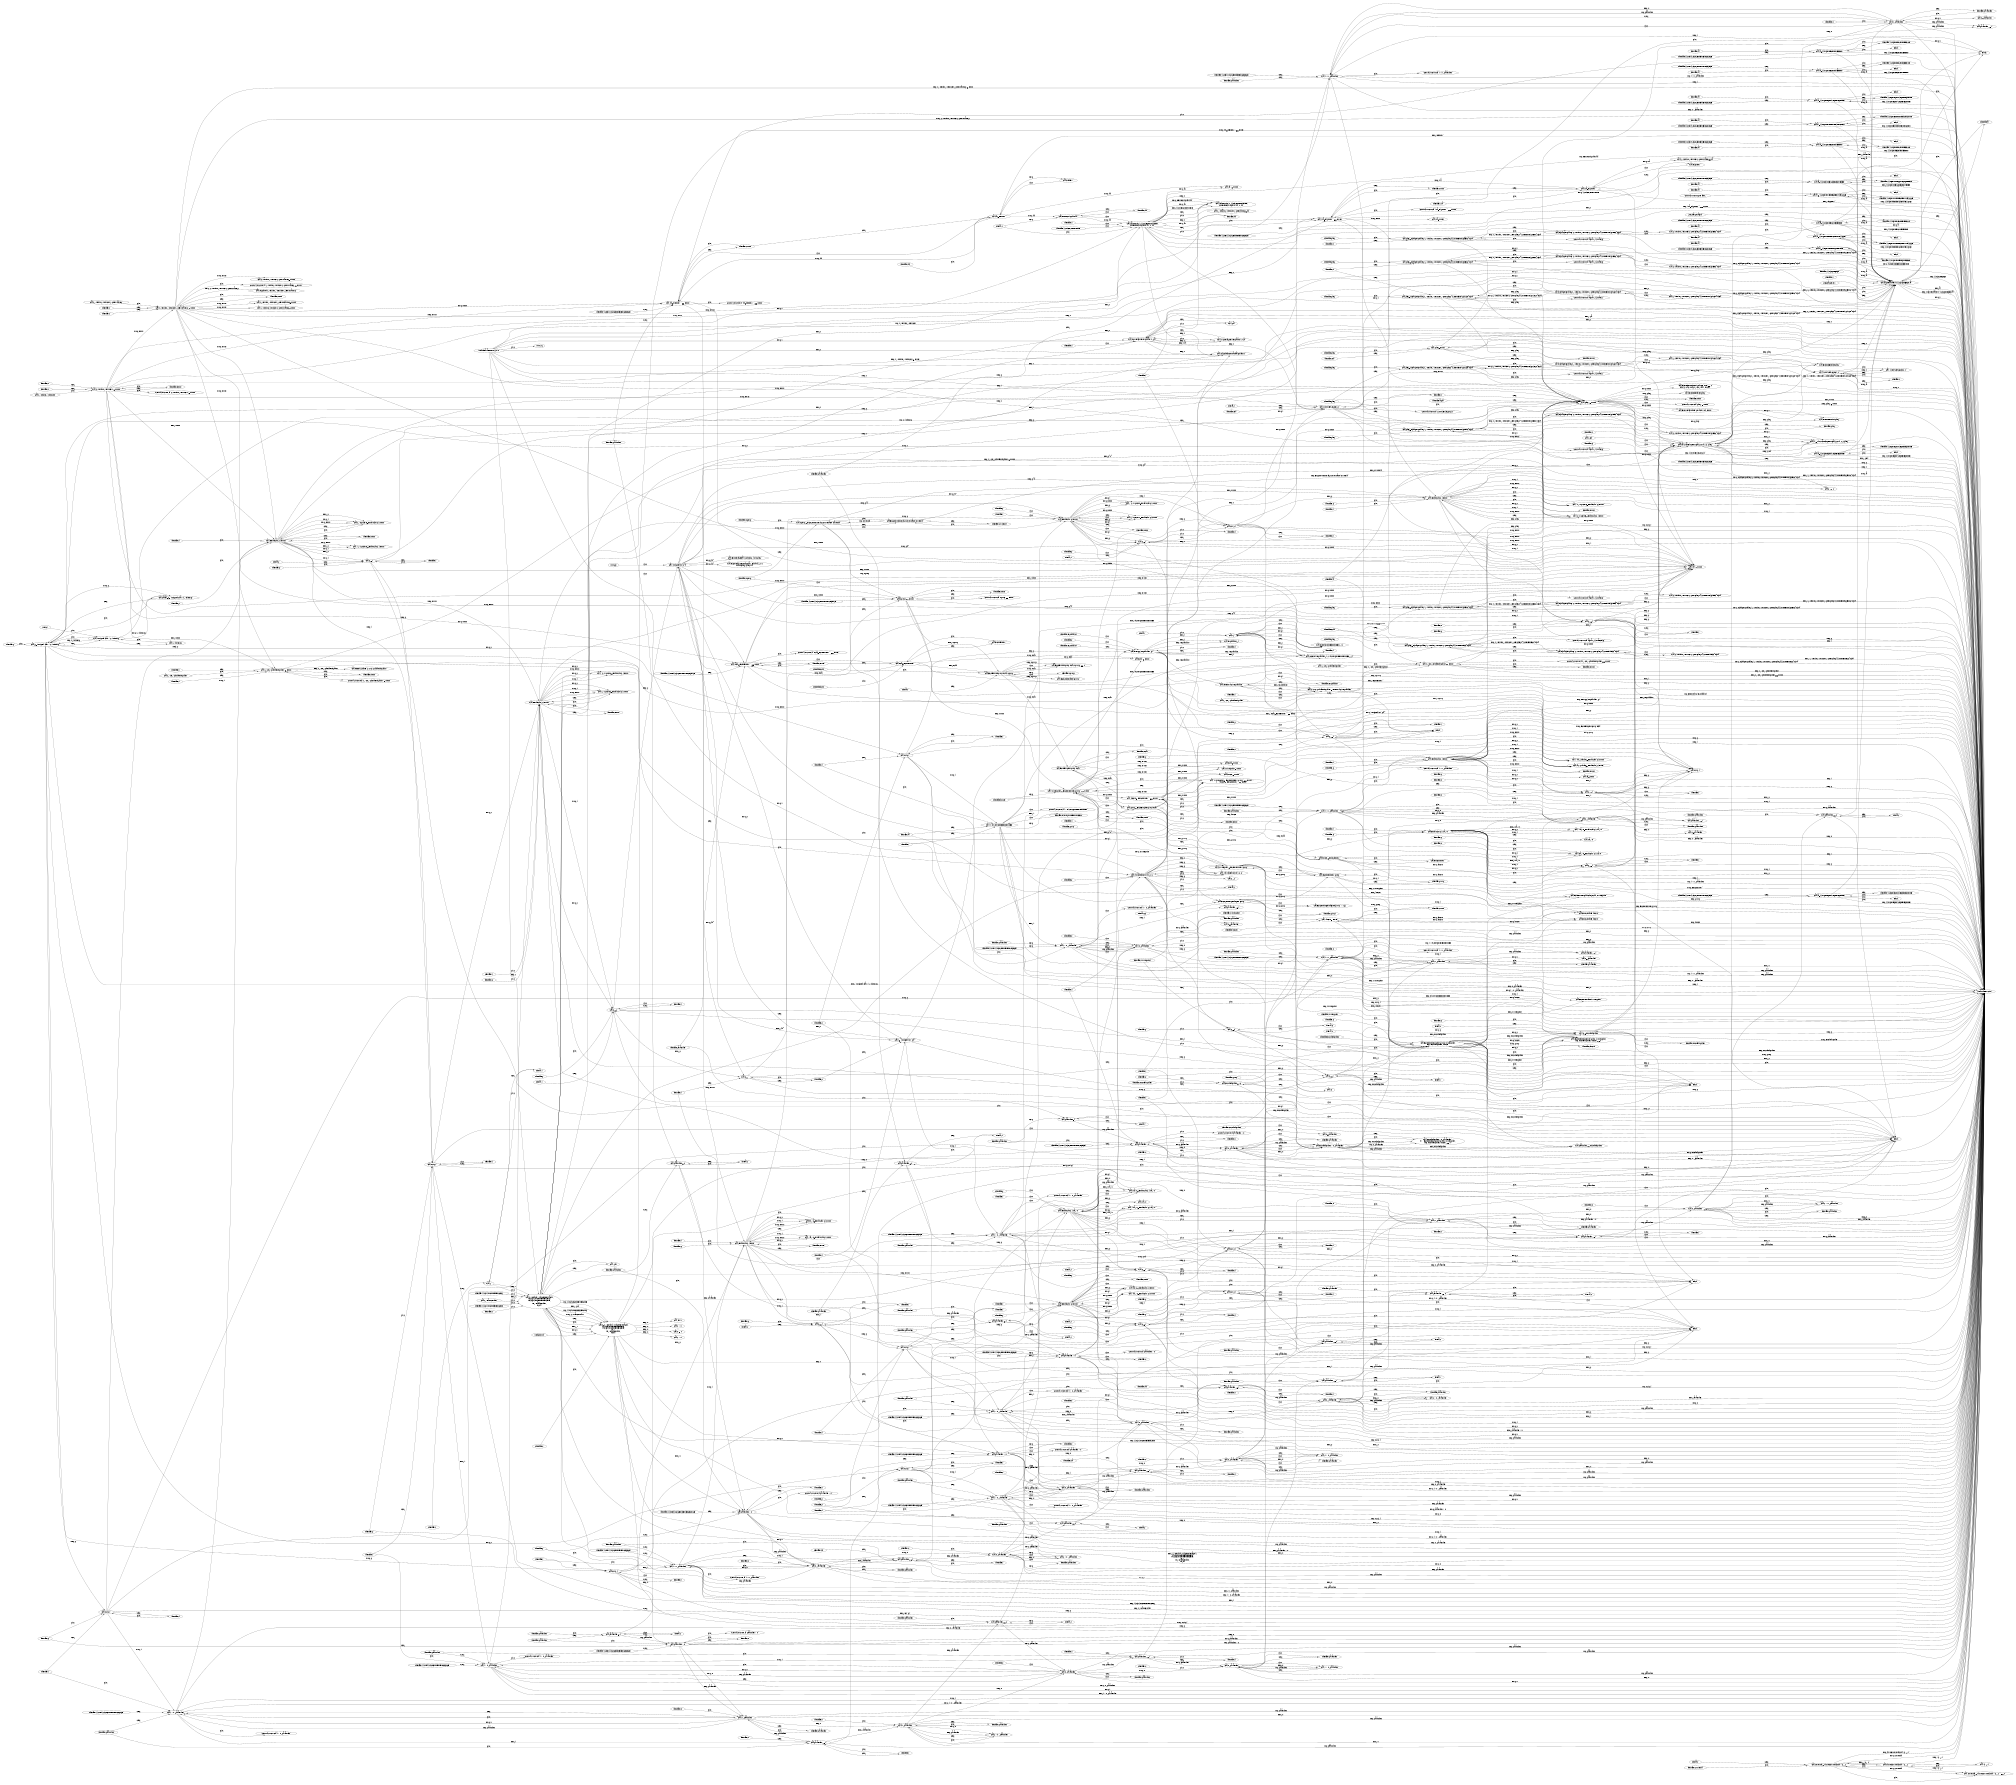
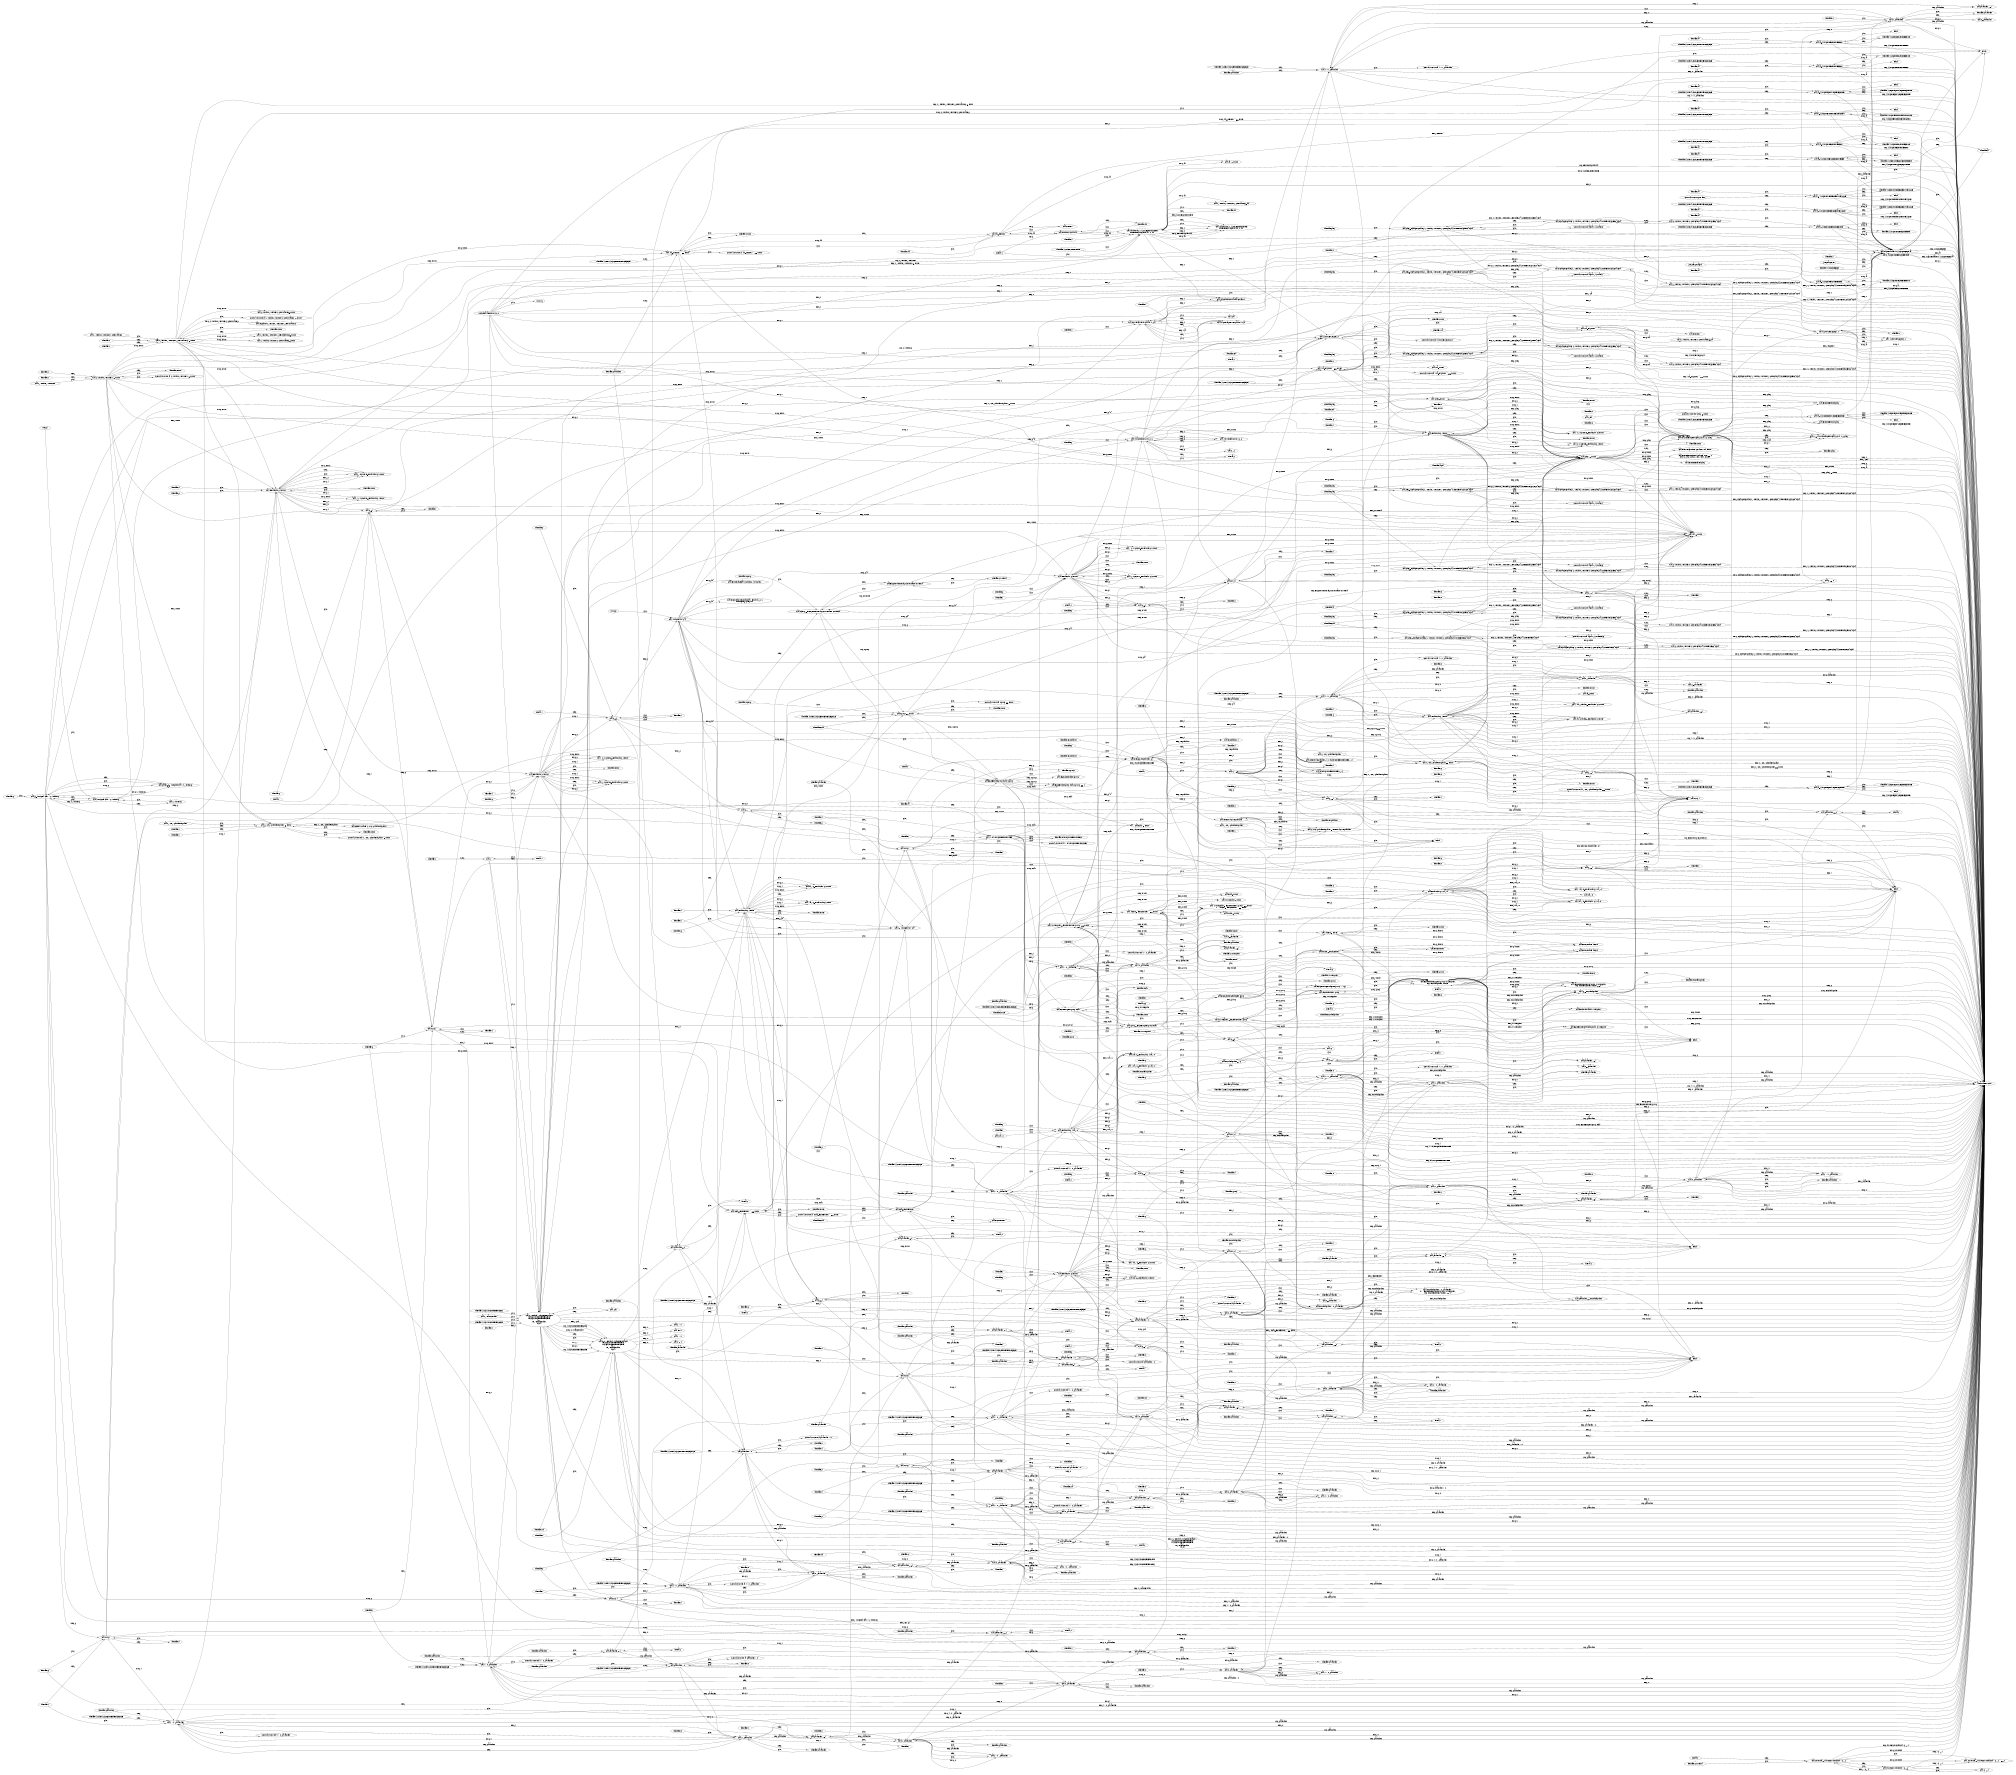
(1458, 712) -> none
(1106, 1204) -> none
(539, 1335) -> (539, 1530)
